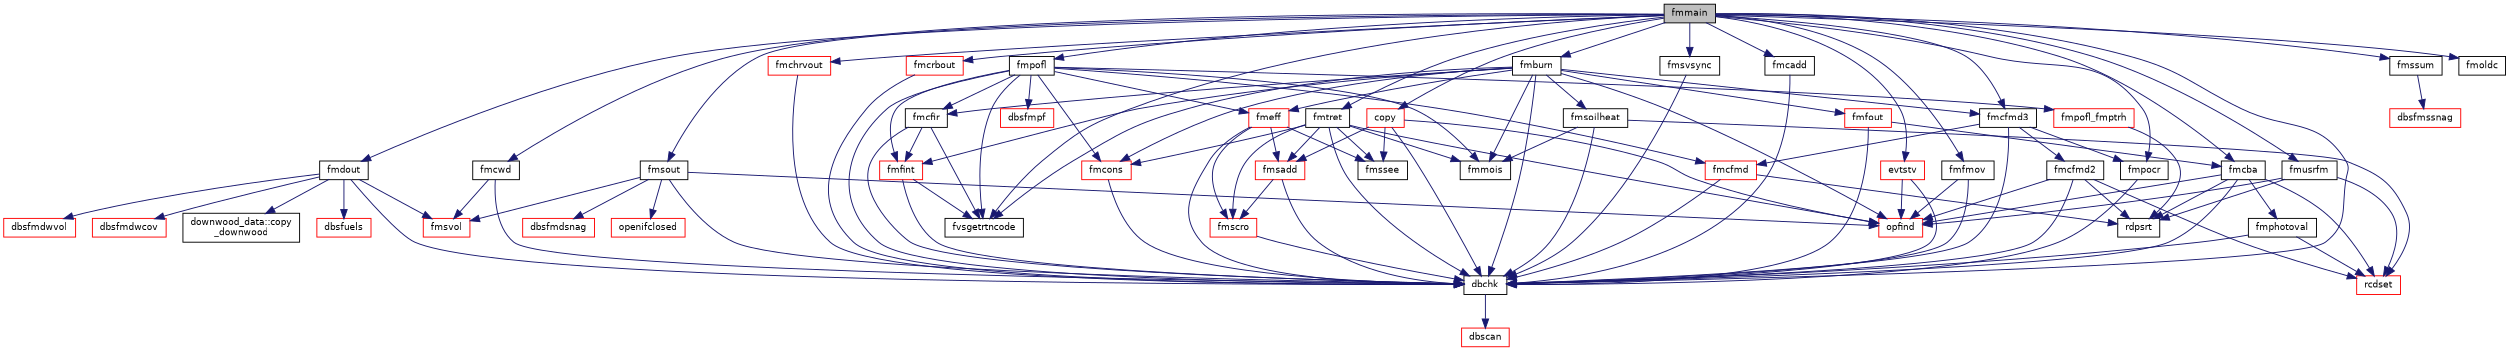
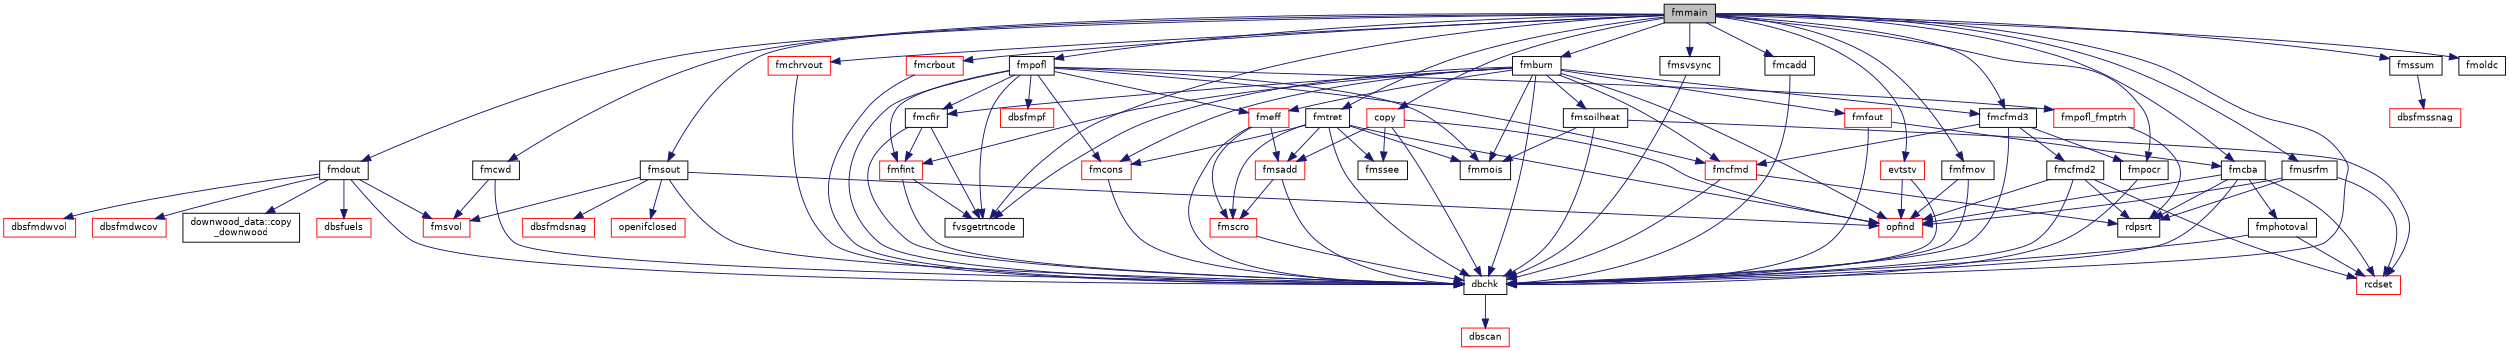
none -> (1638, 110)
(1322, 142) -> none
